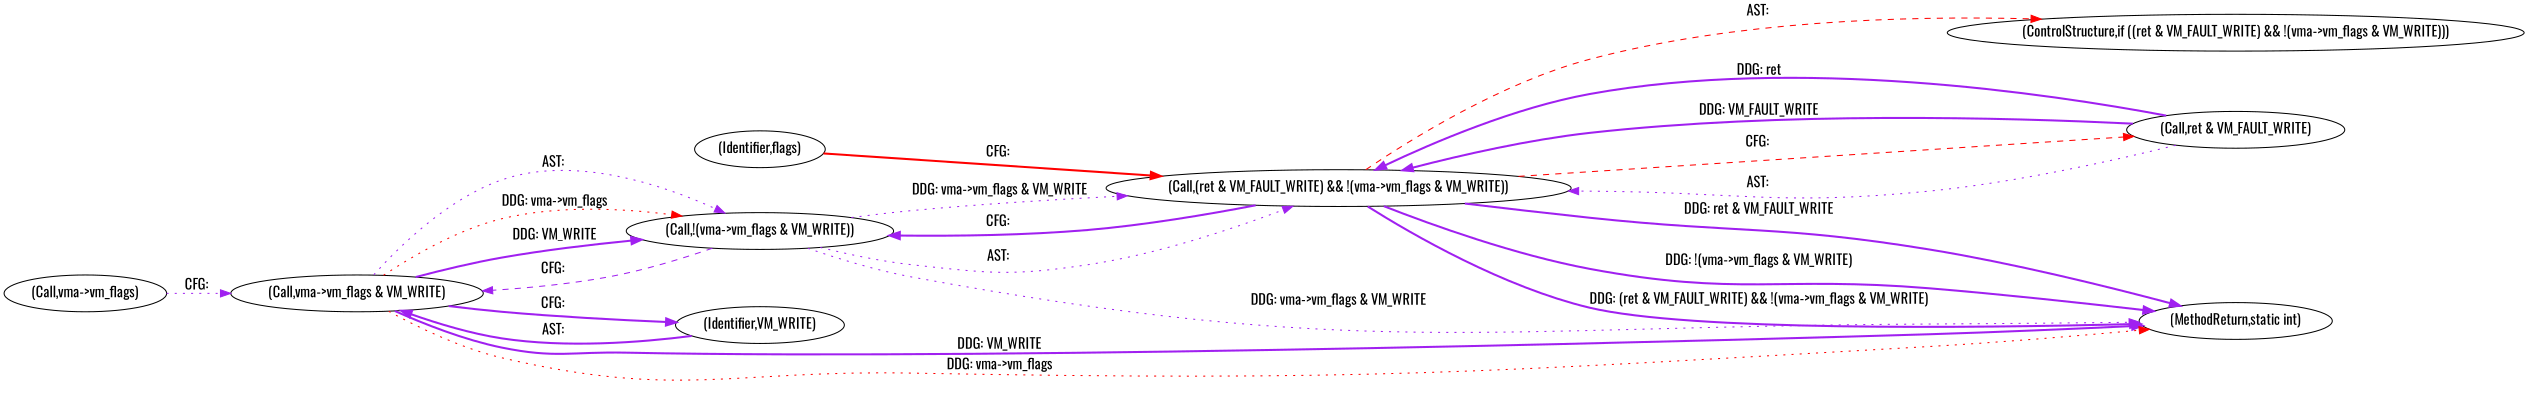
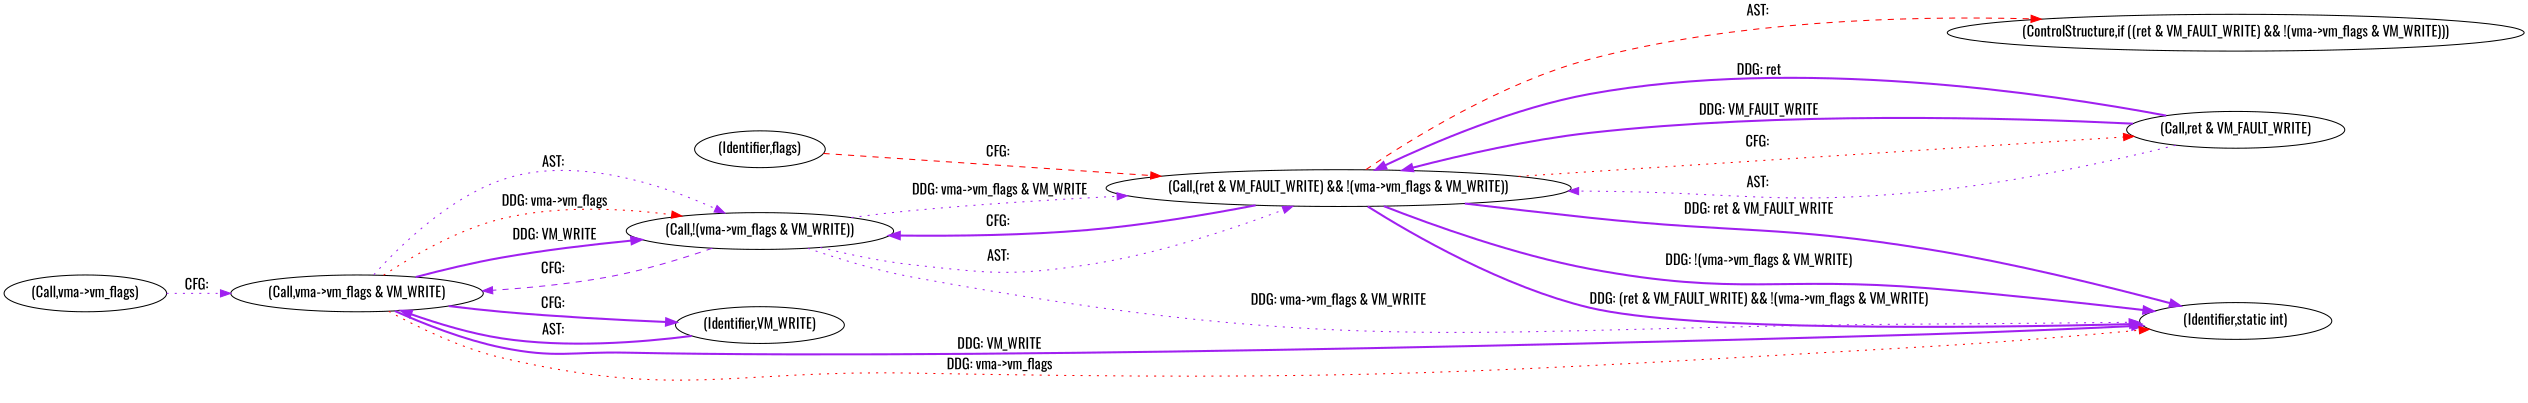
(1821, 157) -> (1821, 157)
(987, 164) -> (987, 164)
(2236, 321) -> (2236, 321)
